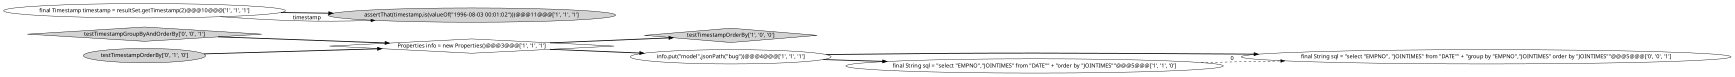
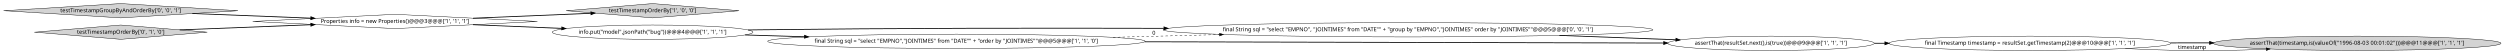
none -> (1771, 43)
(145, 56) -> (121, 32)
